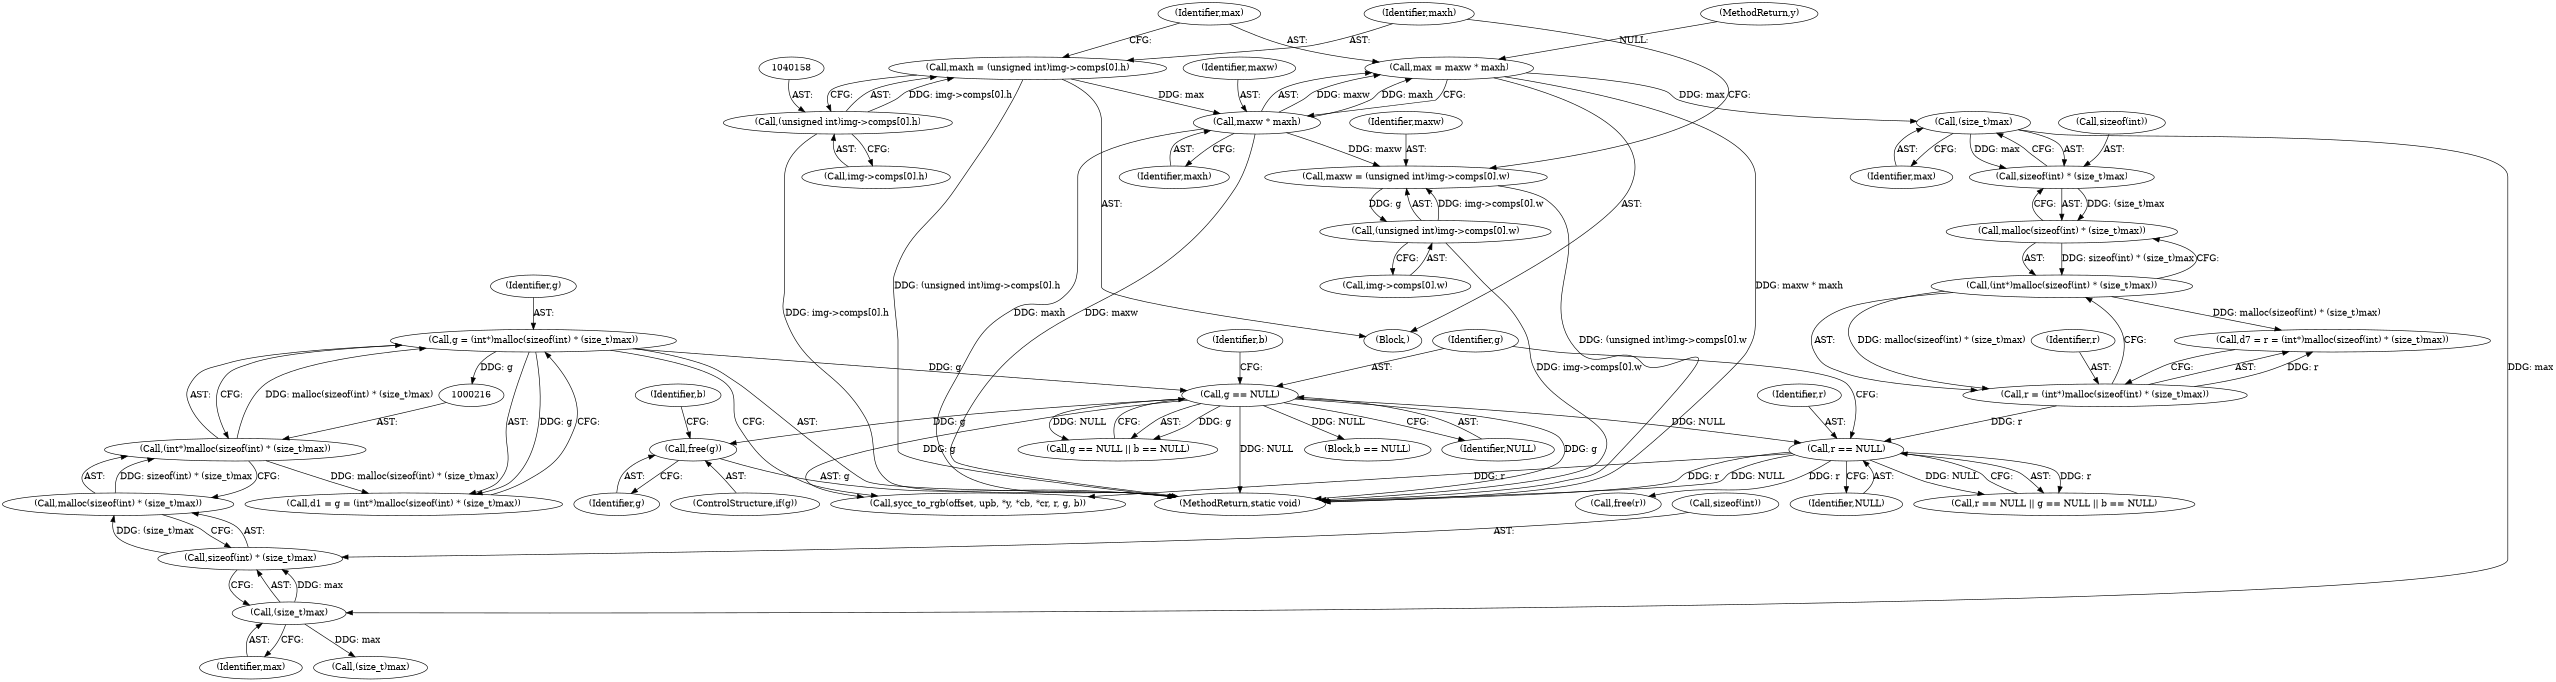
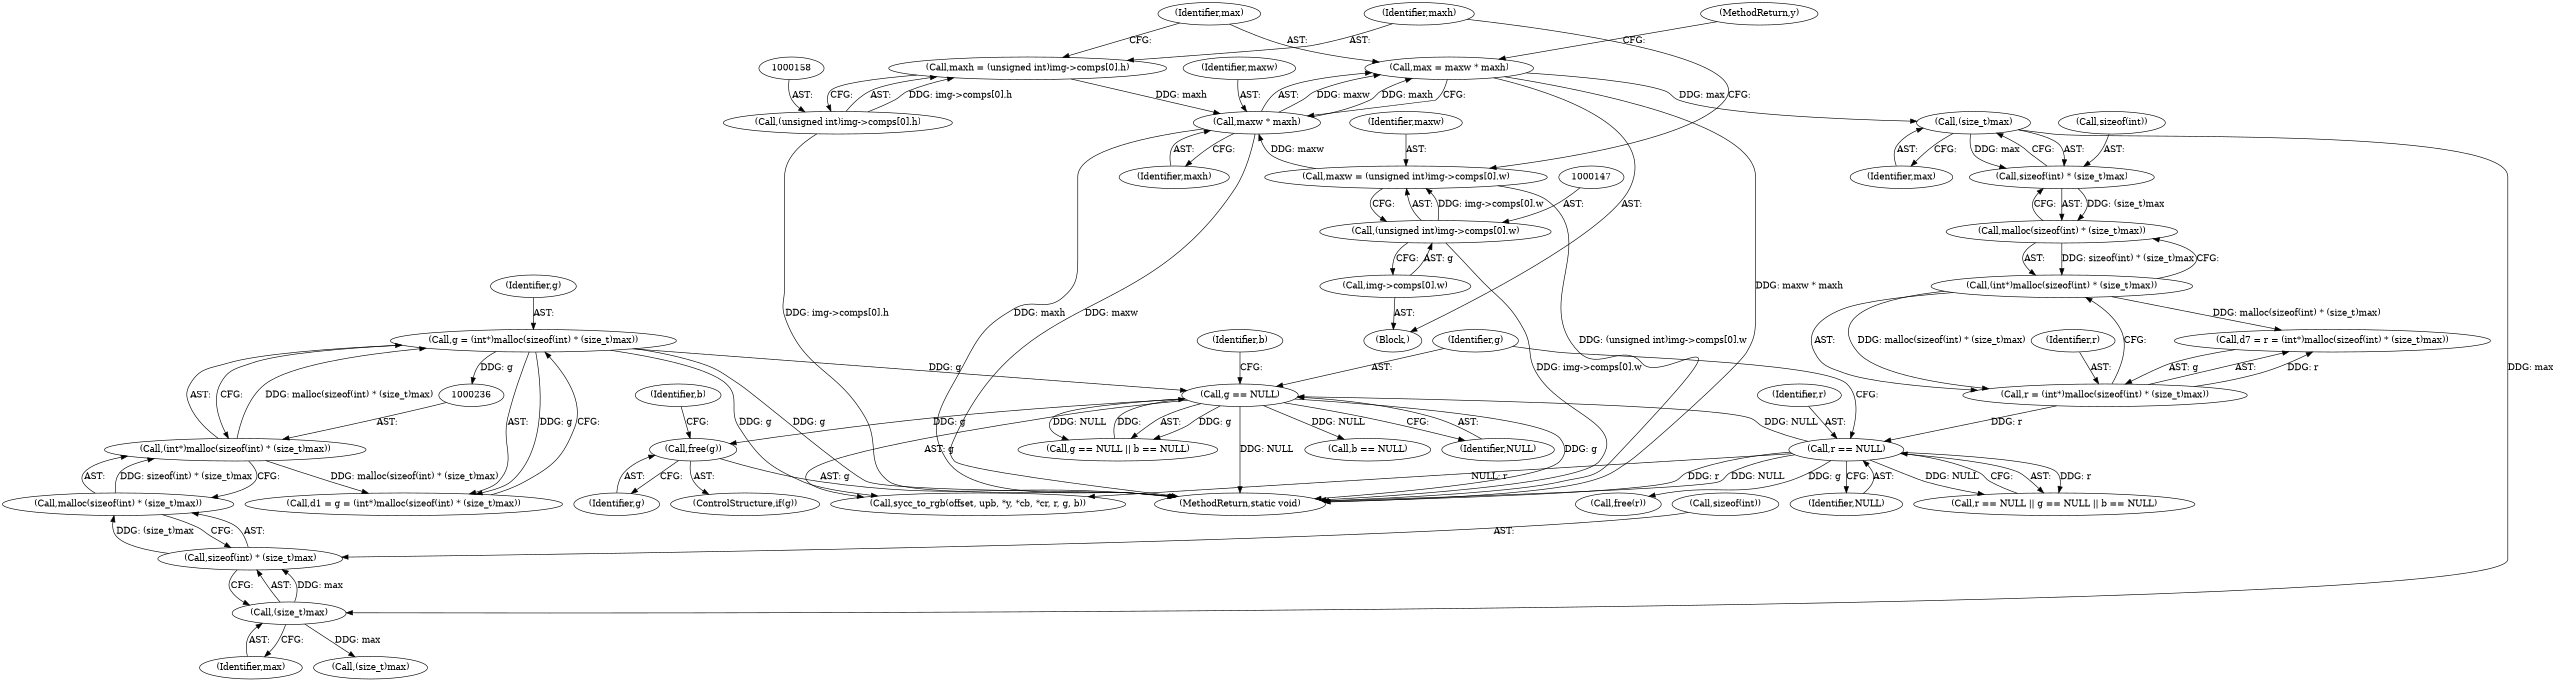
(1636, 41) -> (1636, 41)
(792, 68) -> (792, 68)
(1181, 96) -> (1181, 96)
(1330, 148) -> (1284, 161)
(876, 177) -> none
none -> (1591, 177)
(1385, 205) -> (1385, 205)
(1439, 259) -> (1439, 259)
(1107, 290) -> (1394, 310)
(2184, 368) -> (2184, 368)
(898, 383) -> none
(471, 395) -> (471, 395)
(1546, 414) -> (1559, 403)
(755, 422) -> (755, 422)
(809, 422) -> (809, 422)
(1131, 422) -> (1131, 422)
(939, 450) -> (939, 450)
(1368, 450) -> (1368, 450)
(1489, 477) -> (1489, 477)
(1824, 477) -> (1824, 477)
(724, 479) -> (692, 478)
